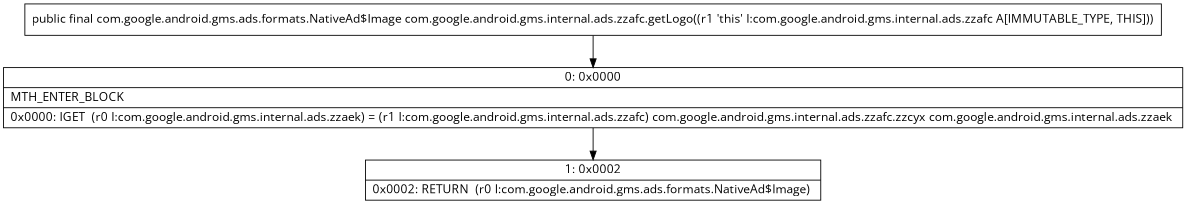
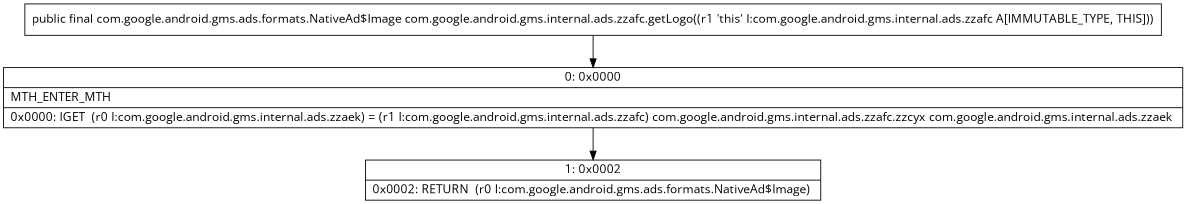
(67, 97) -> (61, 97)
